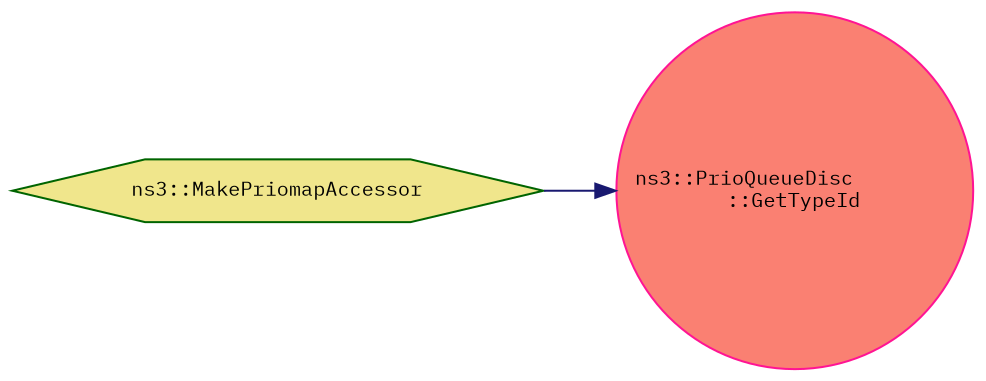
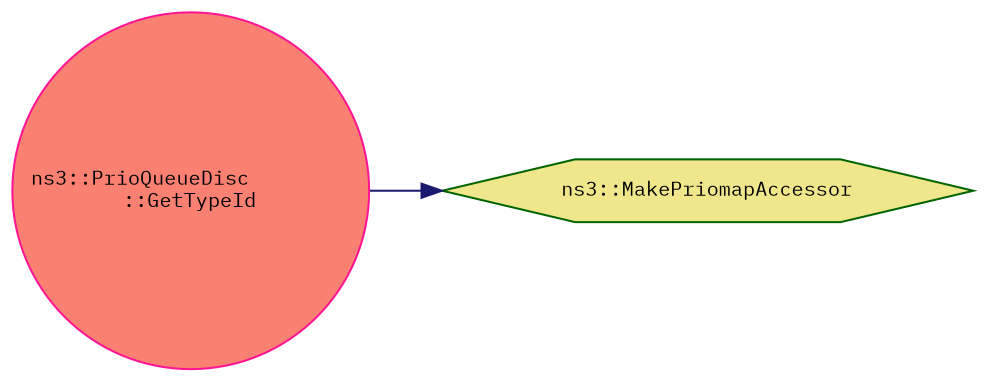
(570, 191) -> (396, 191)
